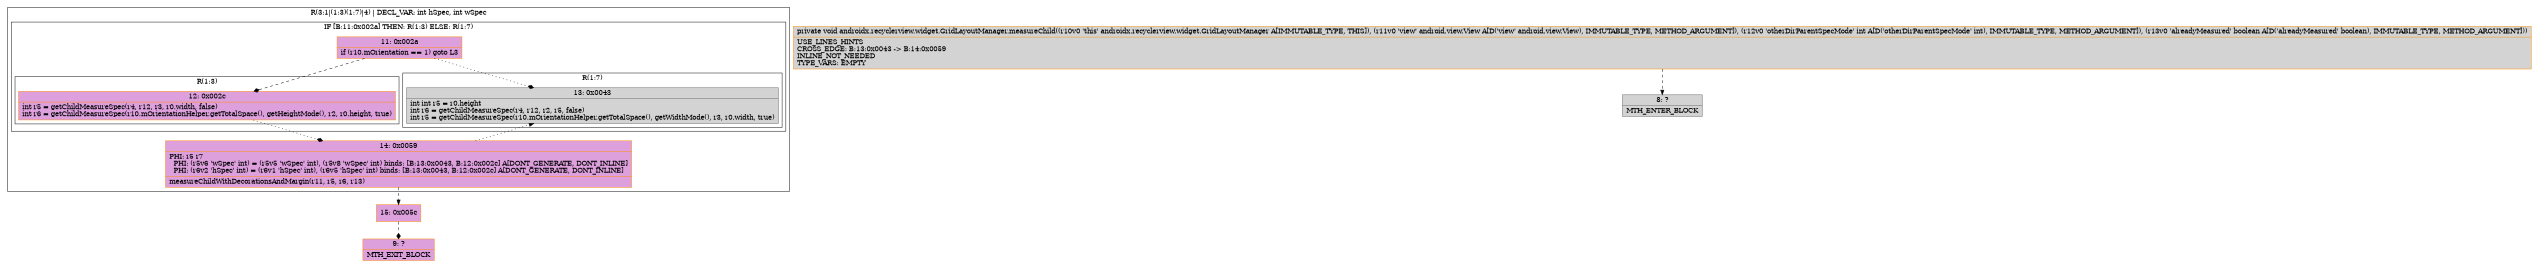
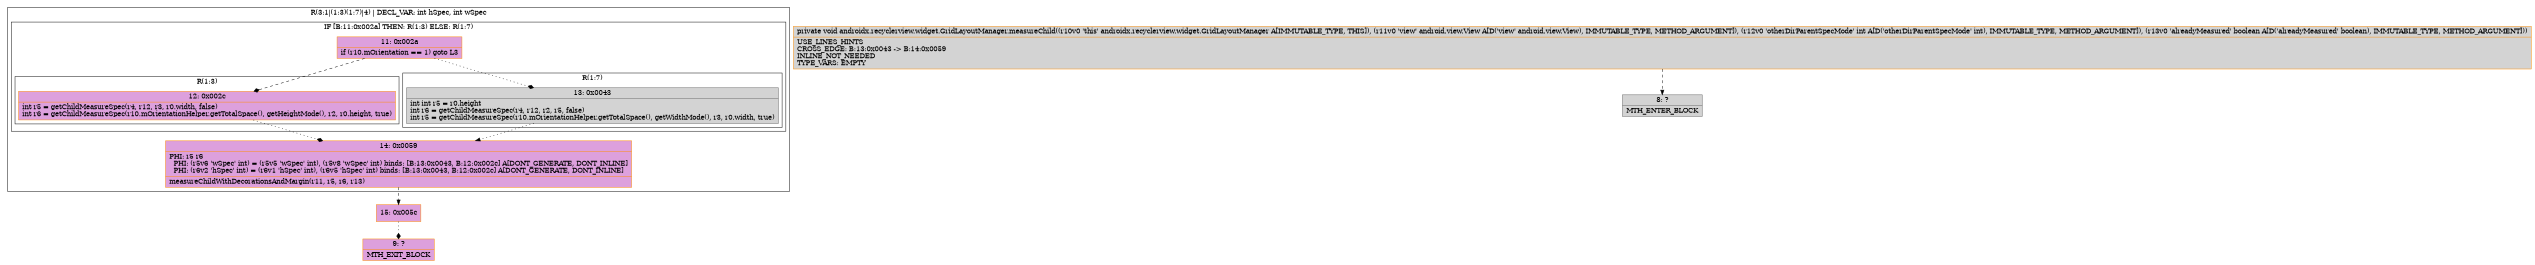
(497, 134) -> (498, 134)
(187, 157) -> (187, 157)
(399, 227) -> (399, 227)
